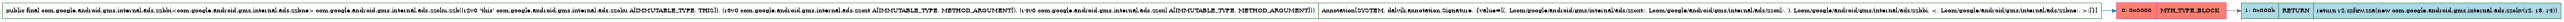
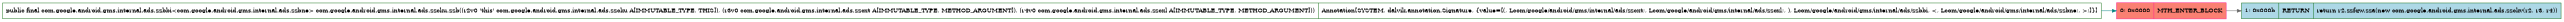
(2190, 11) -> (2190, 11)
